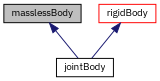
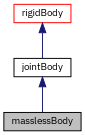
(67, 44) -> (42, 100)
